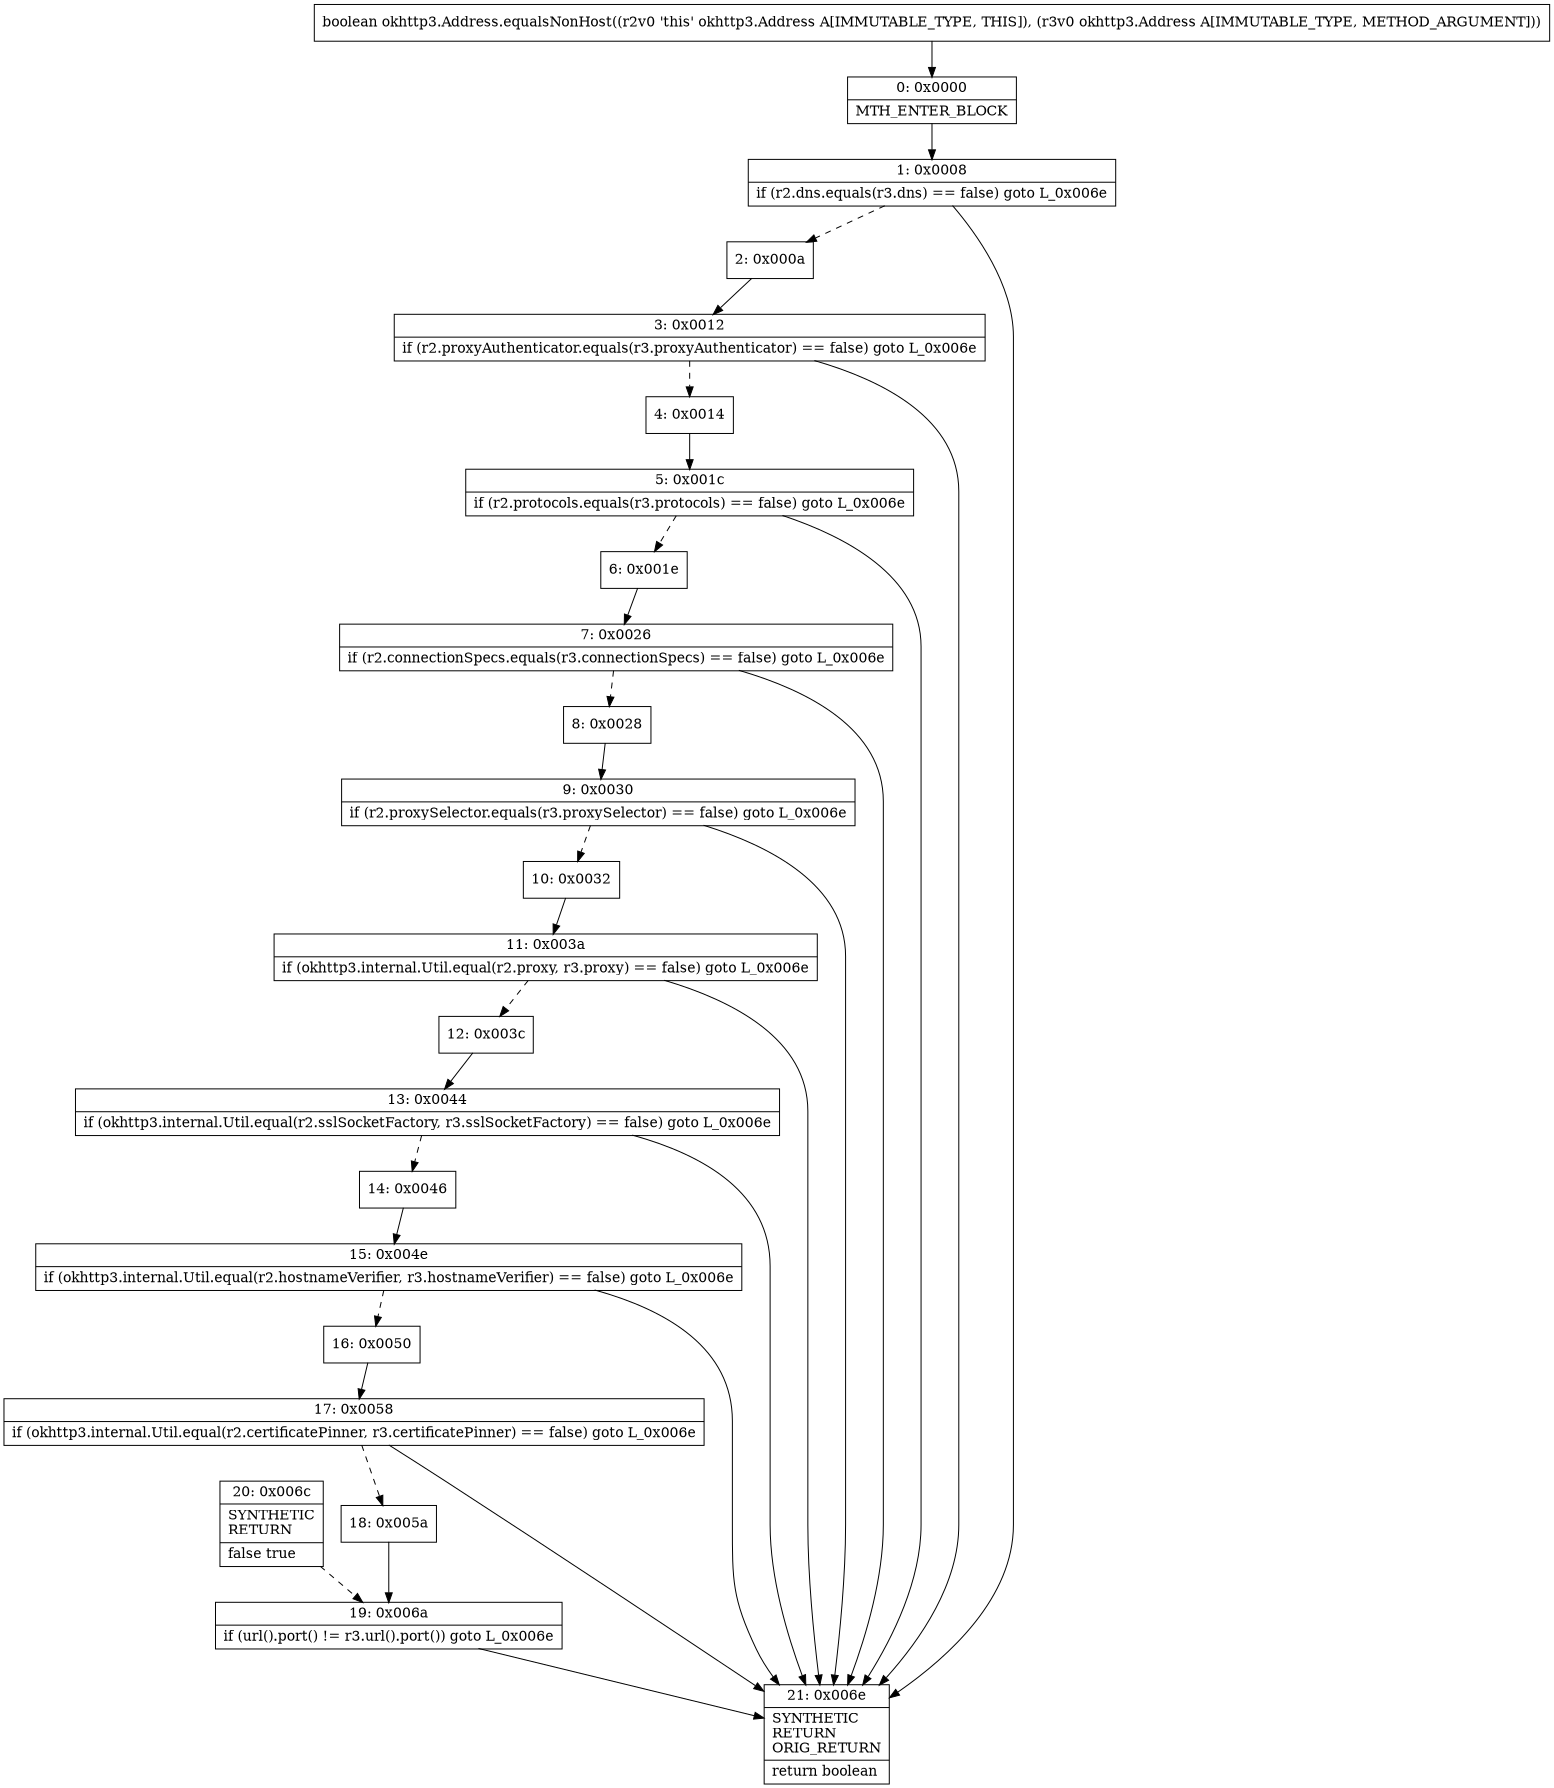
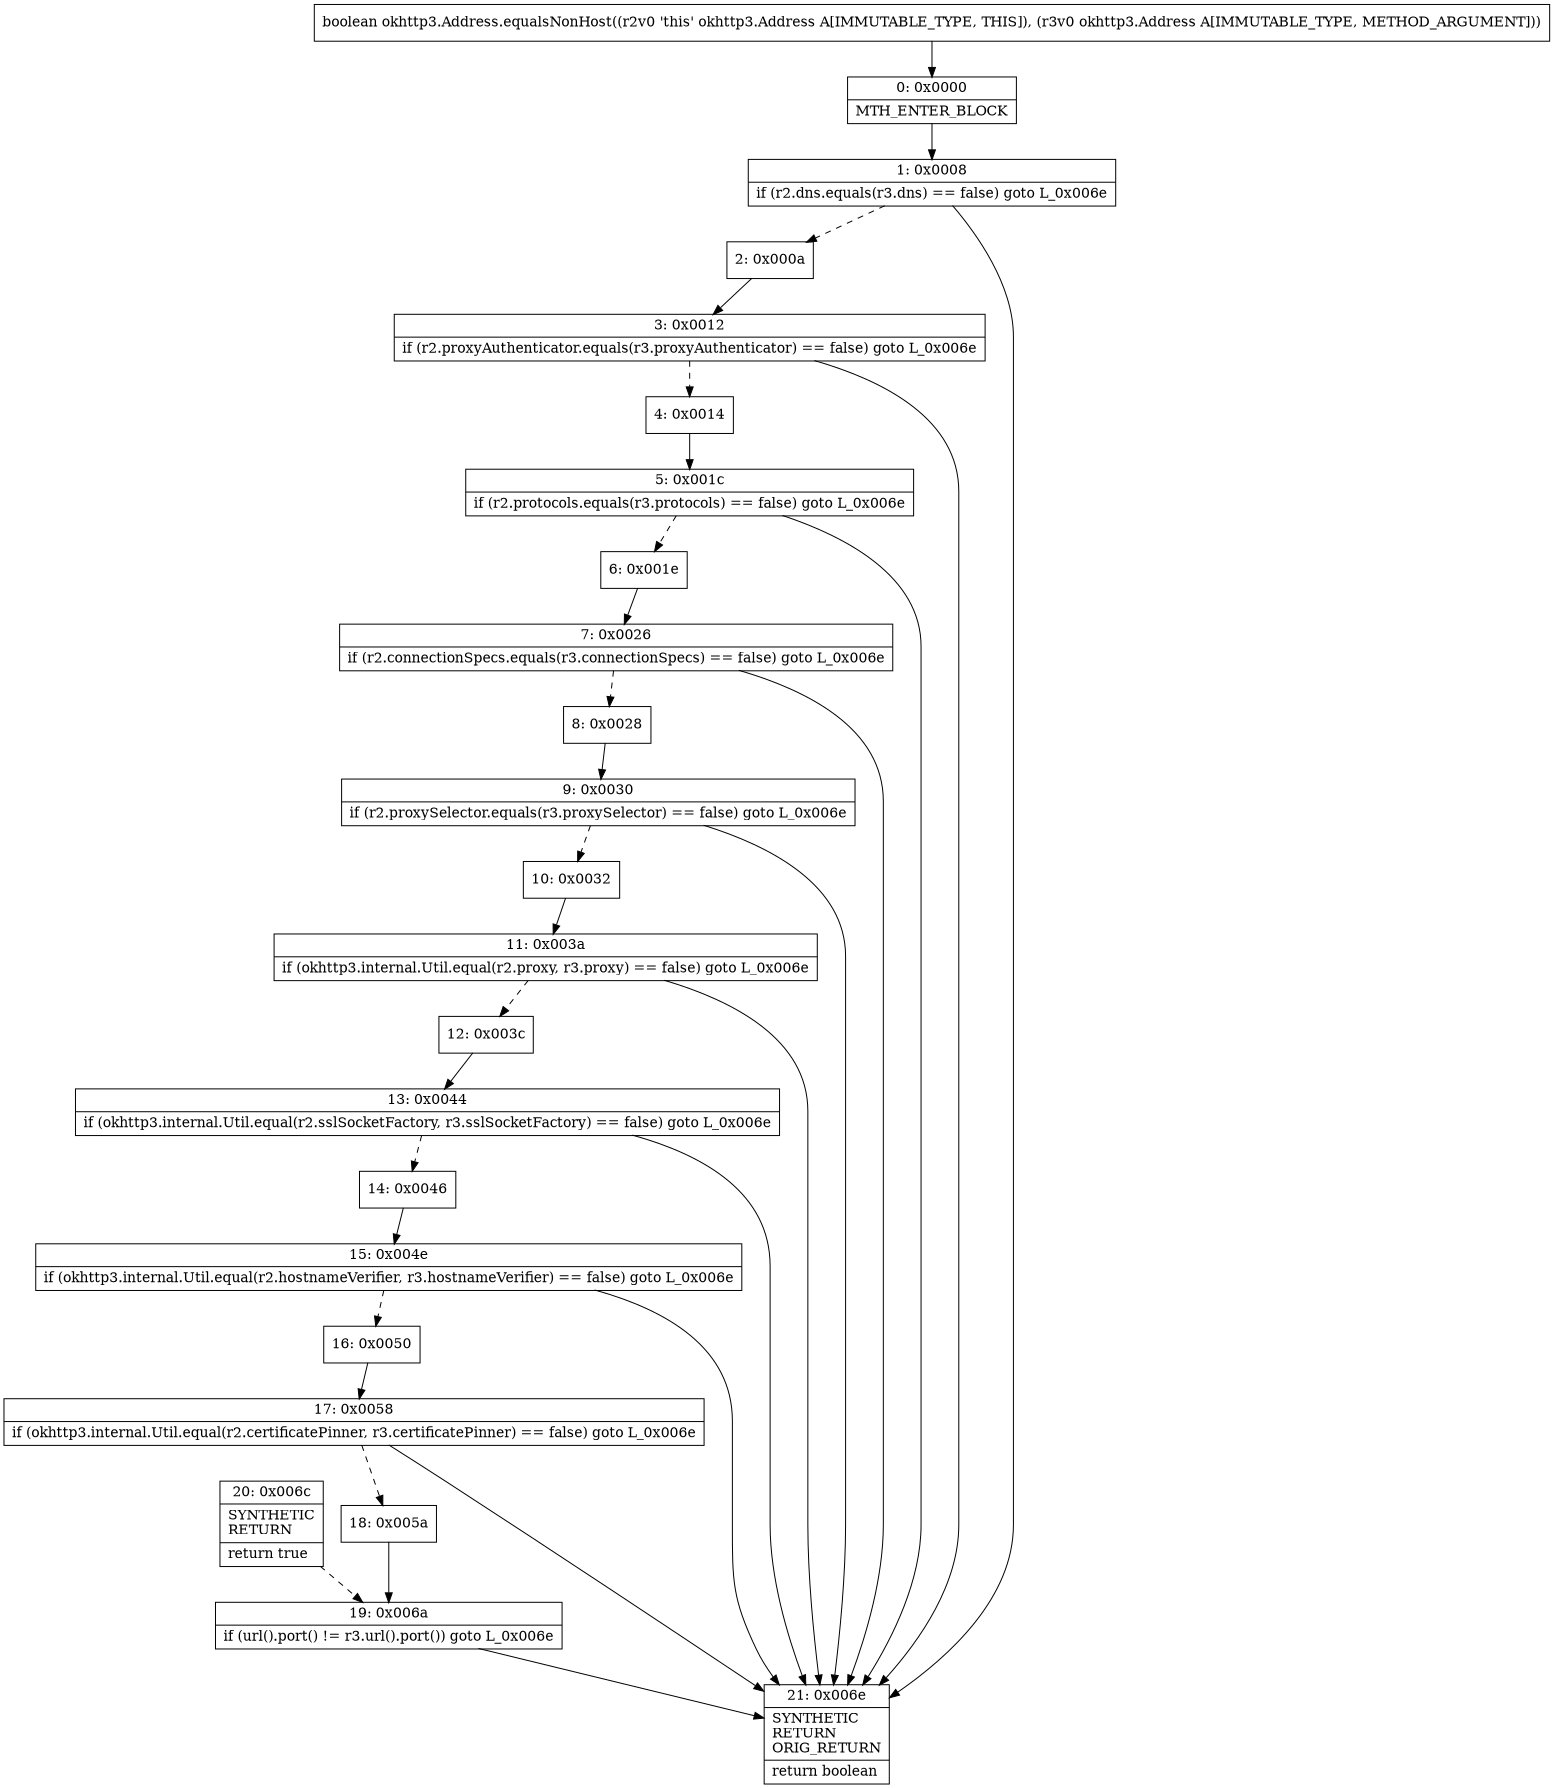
(262, 1554) -> (268, 1554)
